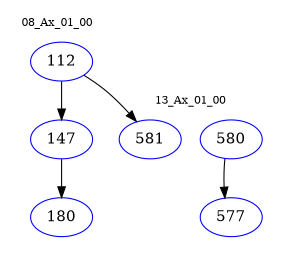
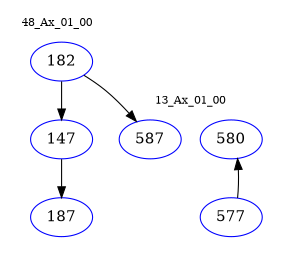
(57, 23) -> (57, 23)
(62, 62) -> (62, 62)
(150, 139) -> (150, 139)
(224, 173) -> (238, 184)
(62, 217) -> (62, 217)
